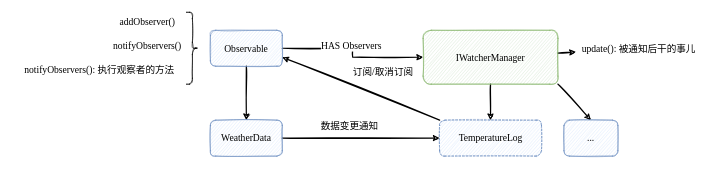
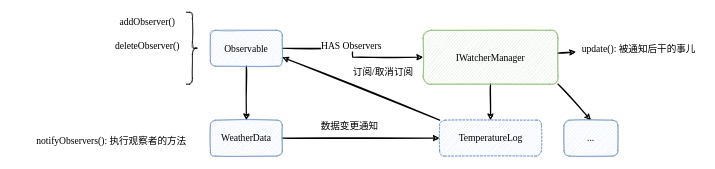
(147, 45) -> (147, 45)
(99, 69) -> (111, 141)
